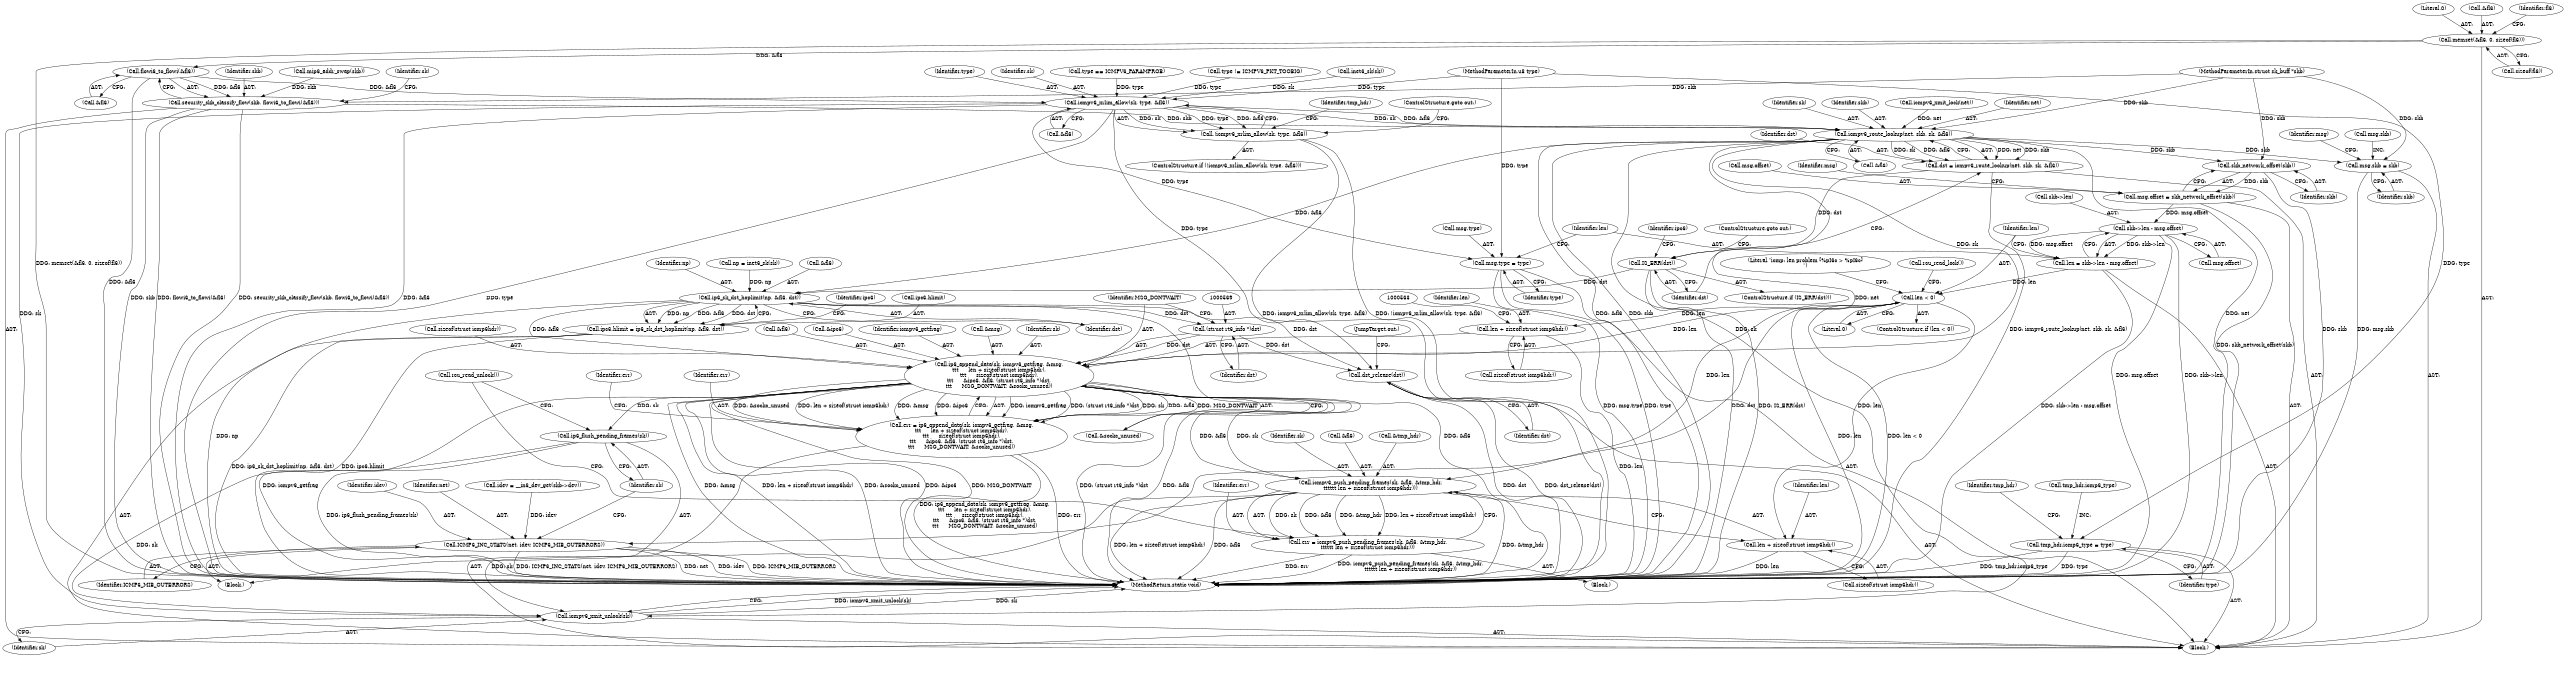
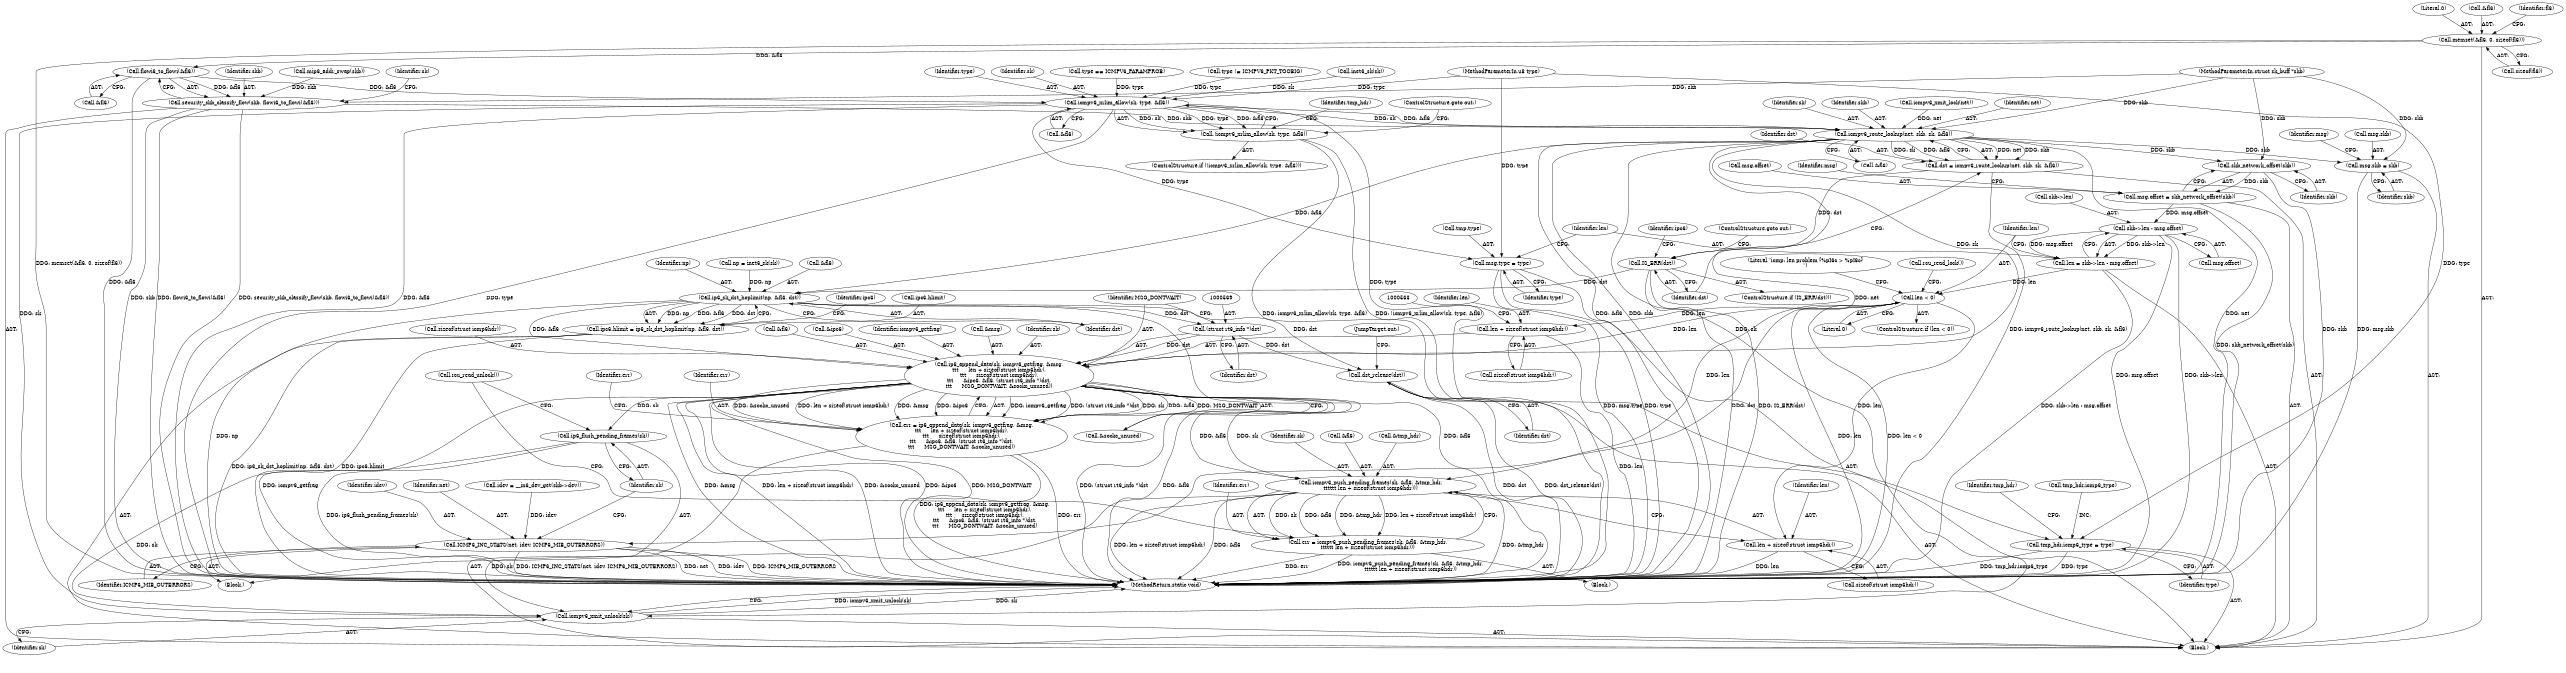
(2380, 150) -> (2380, 150)
(1462, 229) -> (1462, 229)
(1218, 264) -> (1459, 393)
